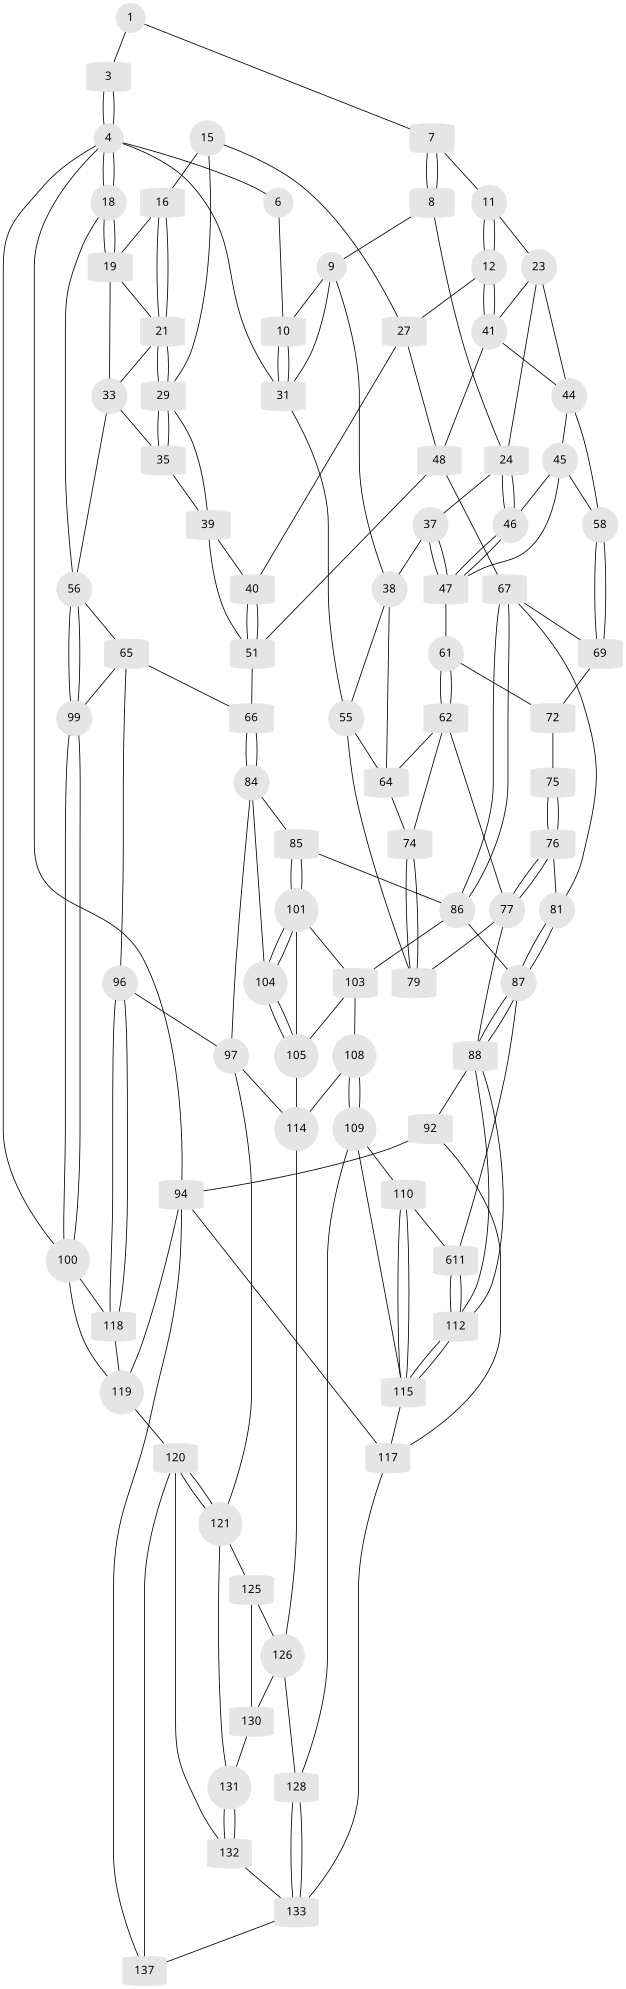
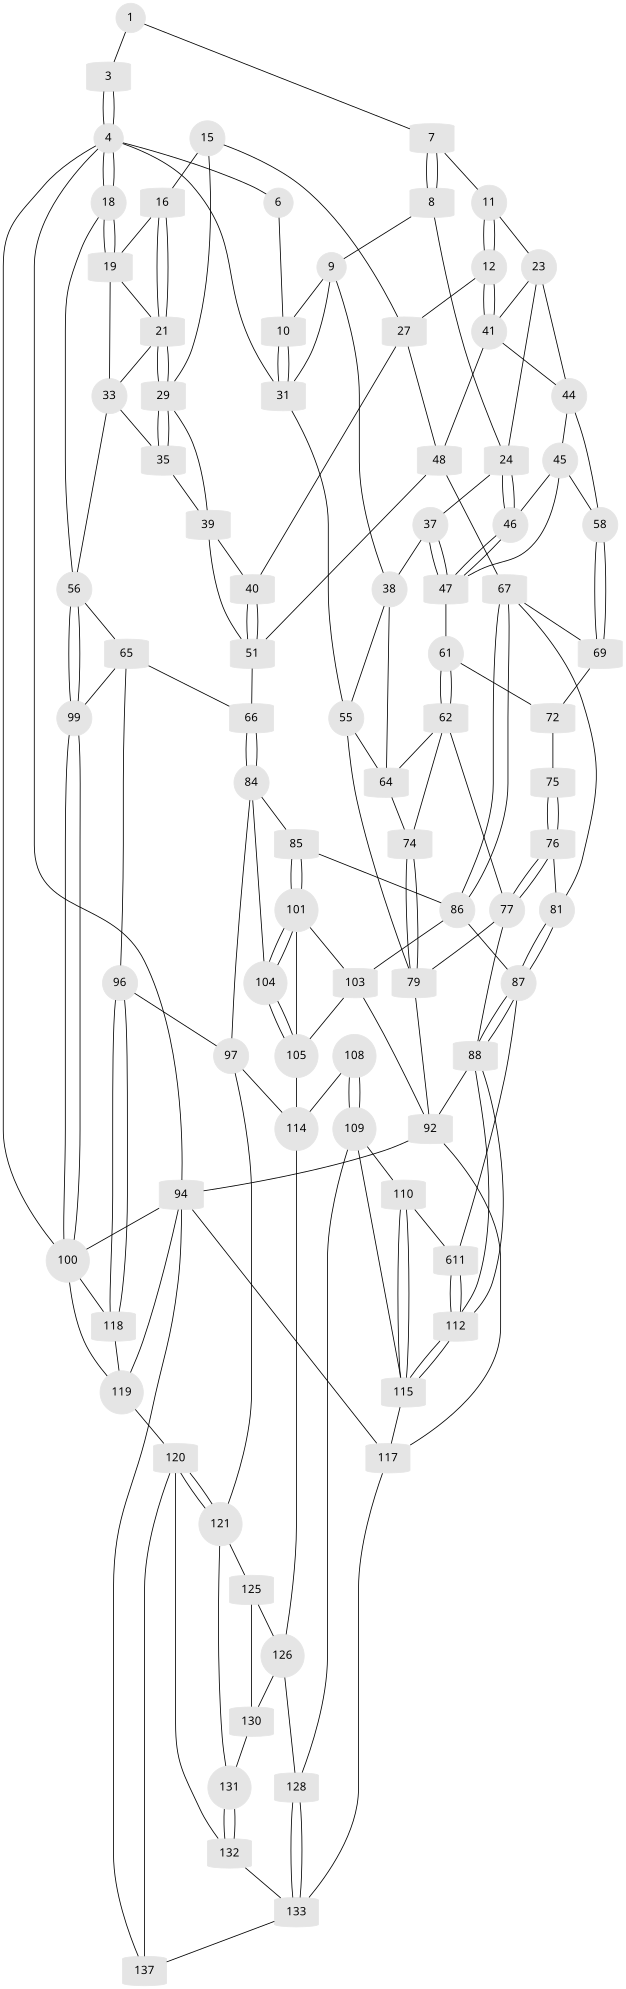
(355, 1016) -> (395, 1055)
none -> (422, 1056)
none -> (121, 1230)
